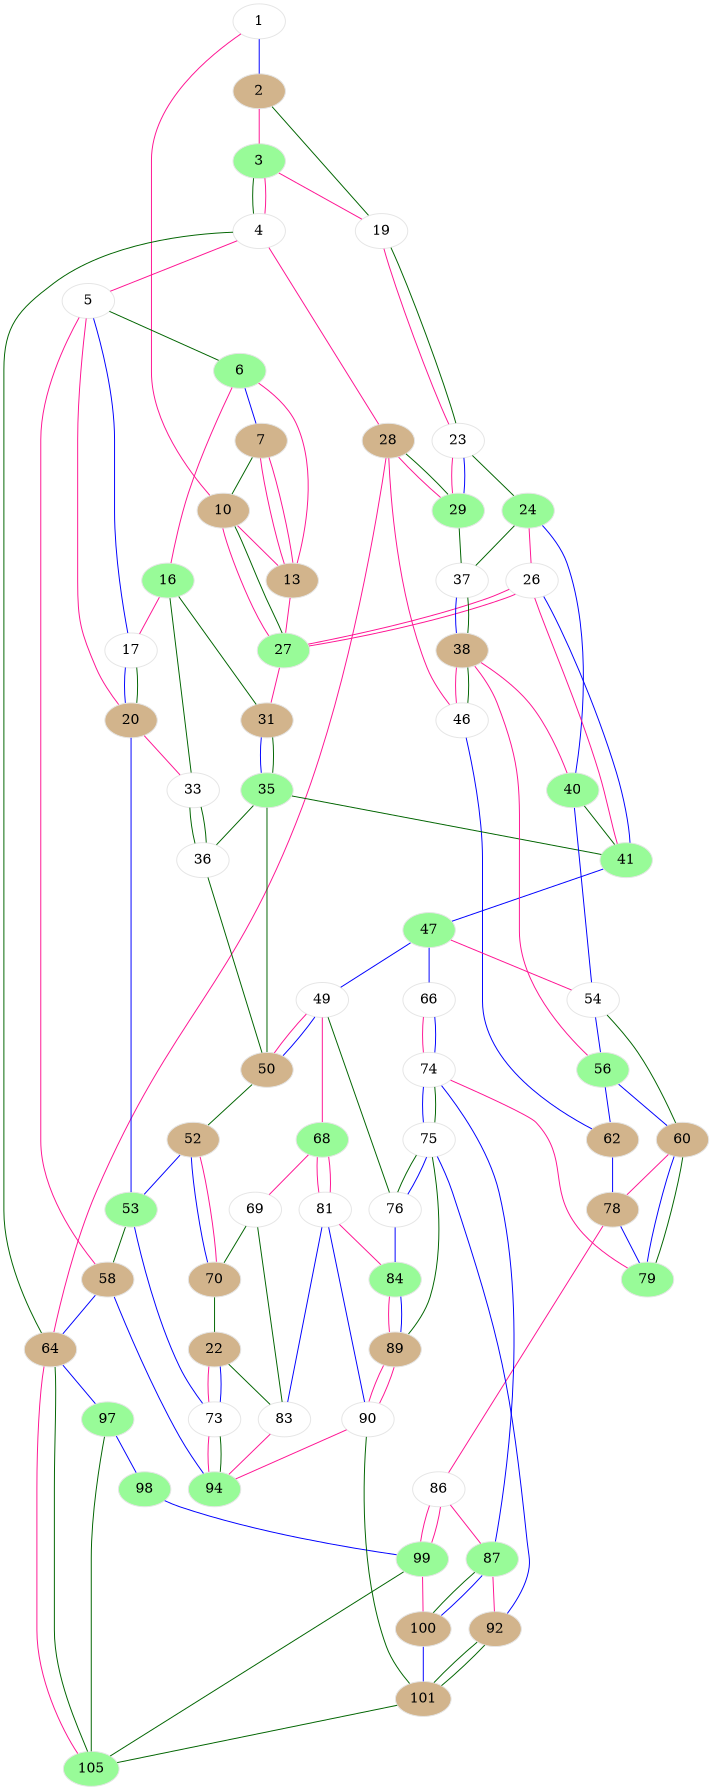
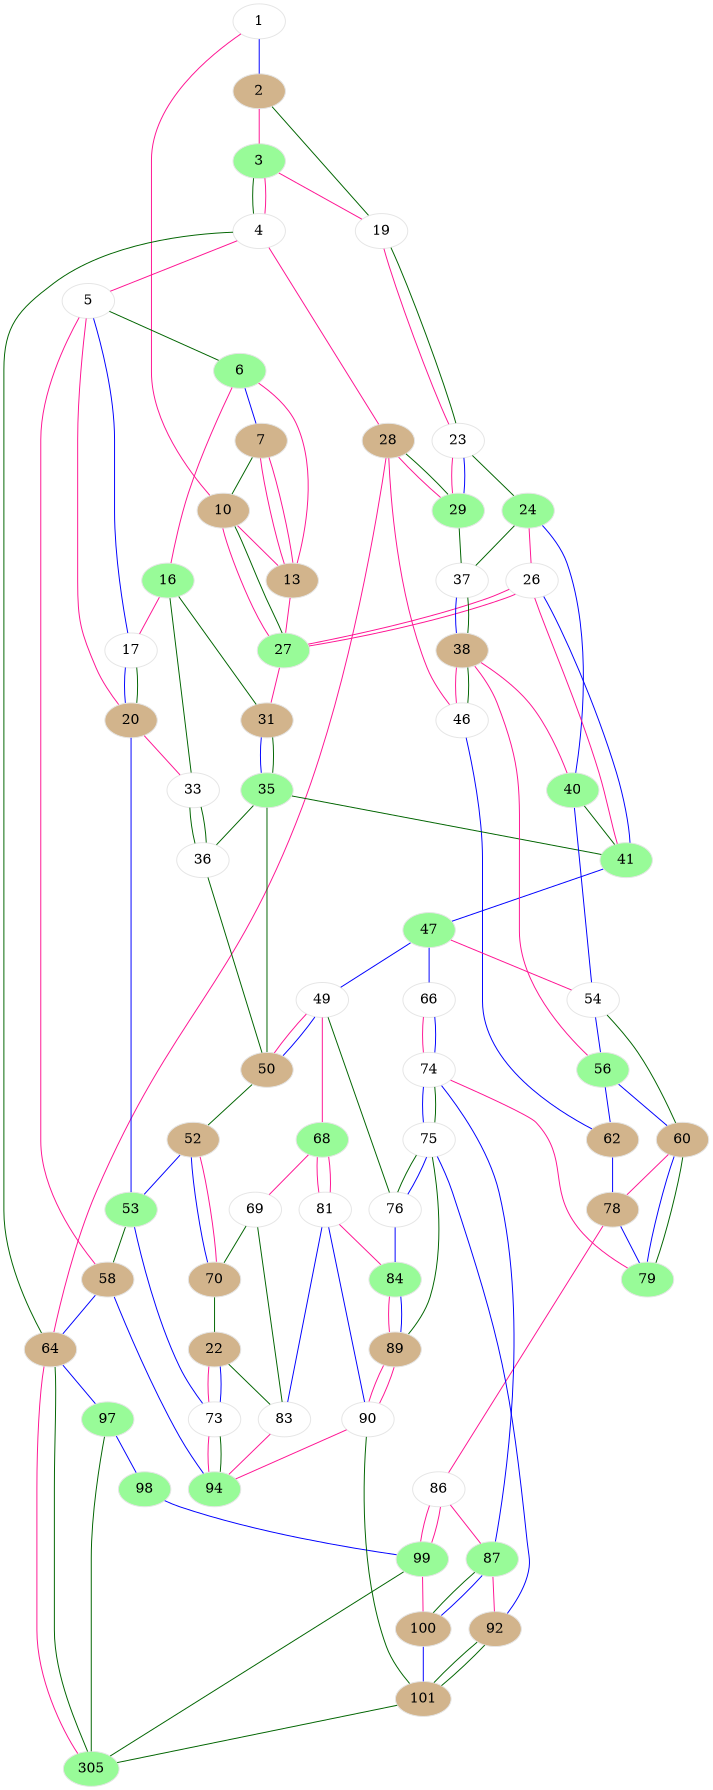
(91, 1769) -> (91, 1769)
